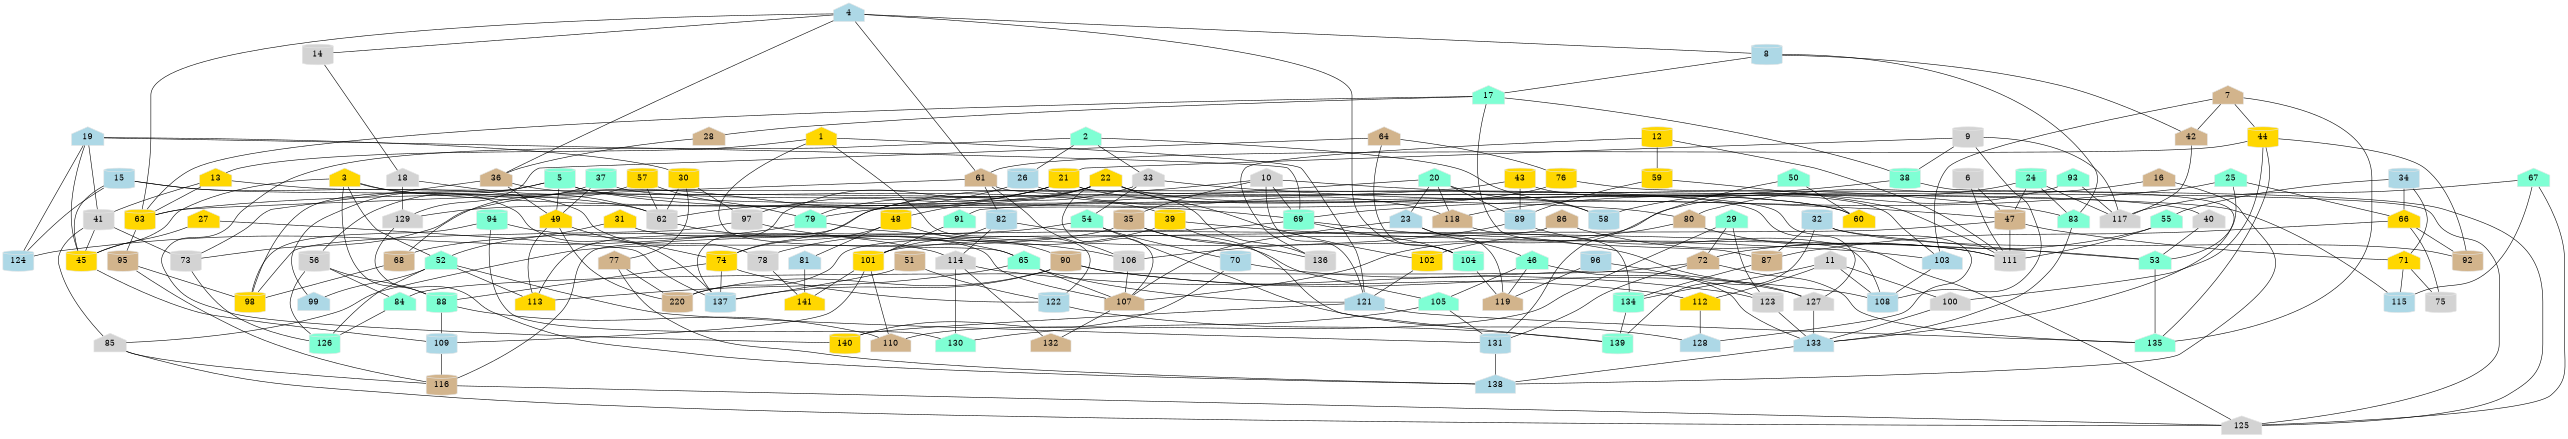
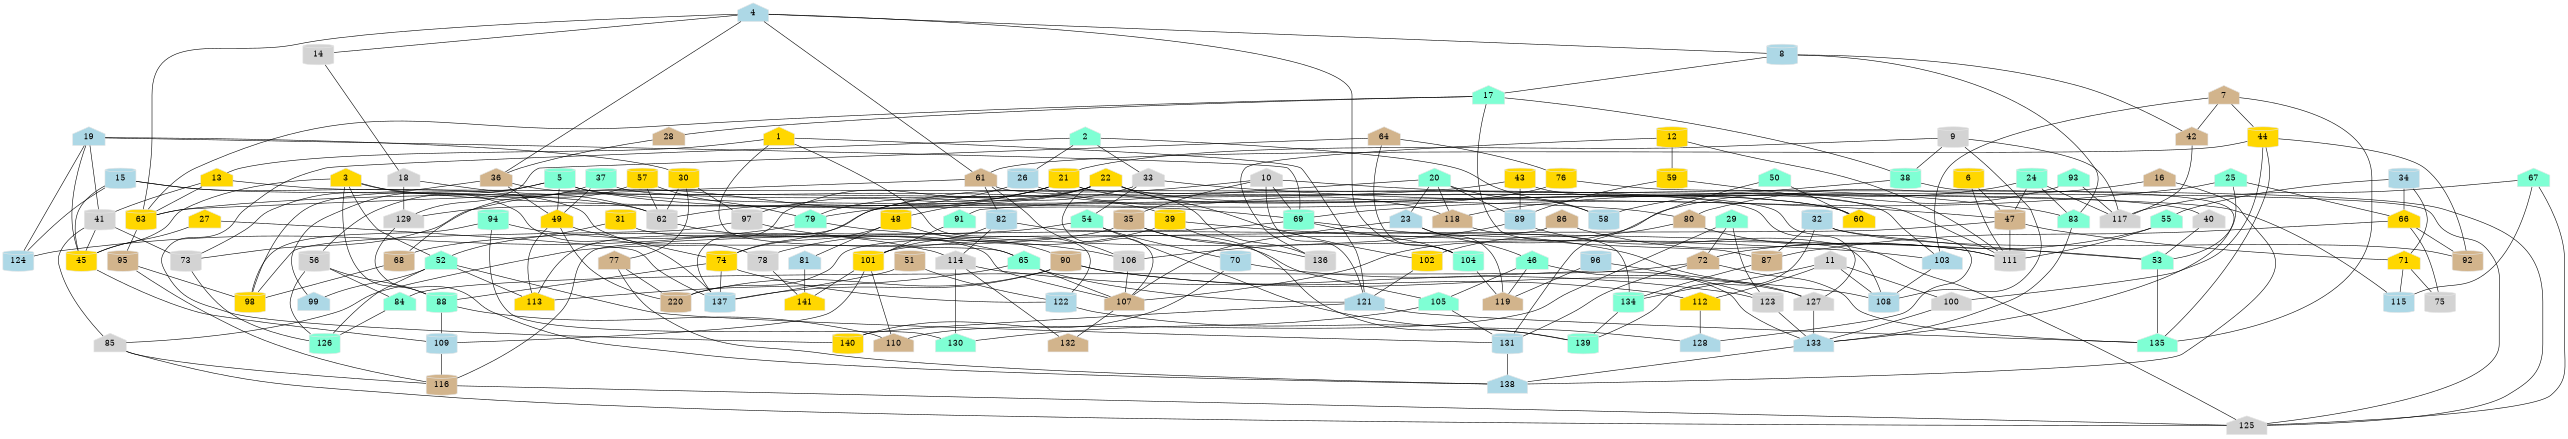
(1968, 178) -> (1969, 178)
(620, 220) -> (621, 220)
